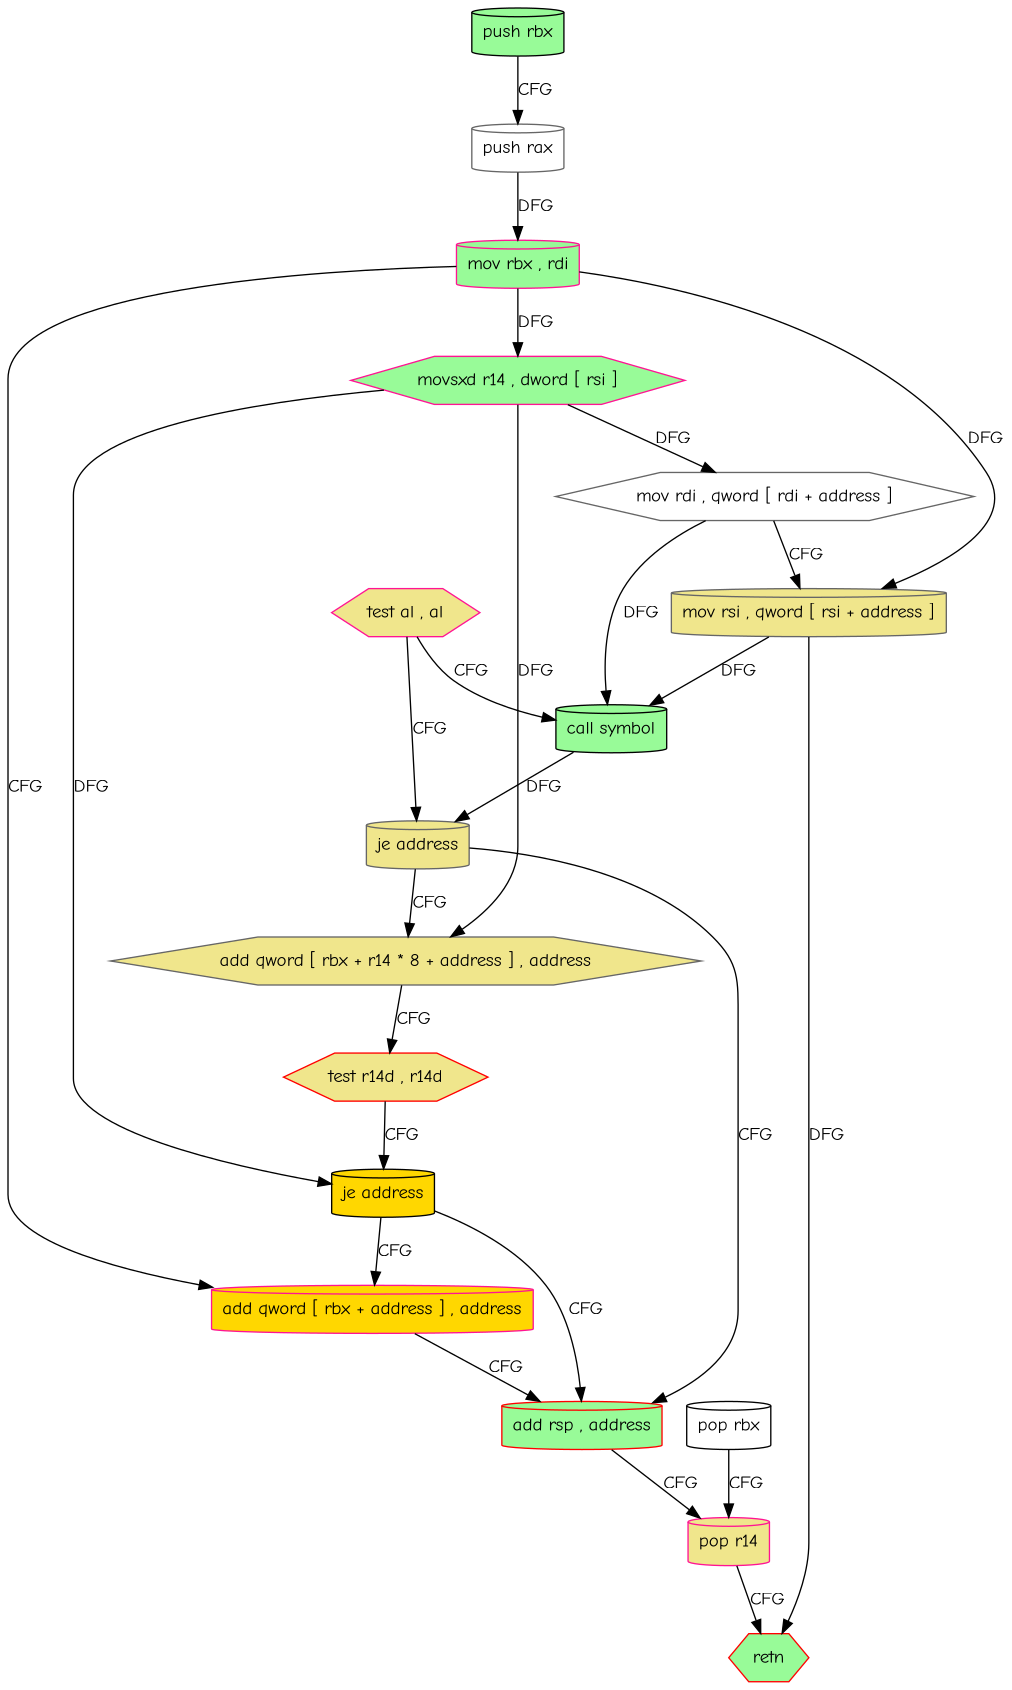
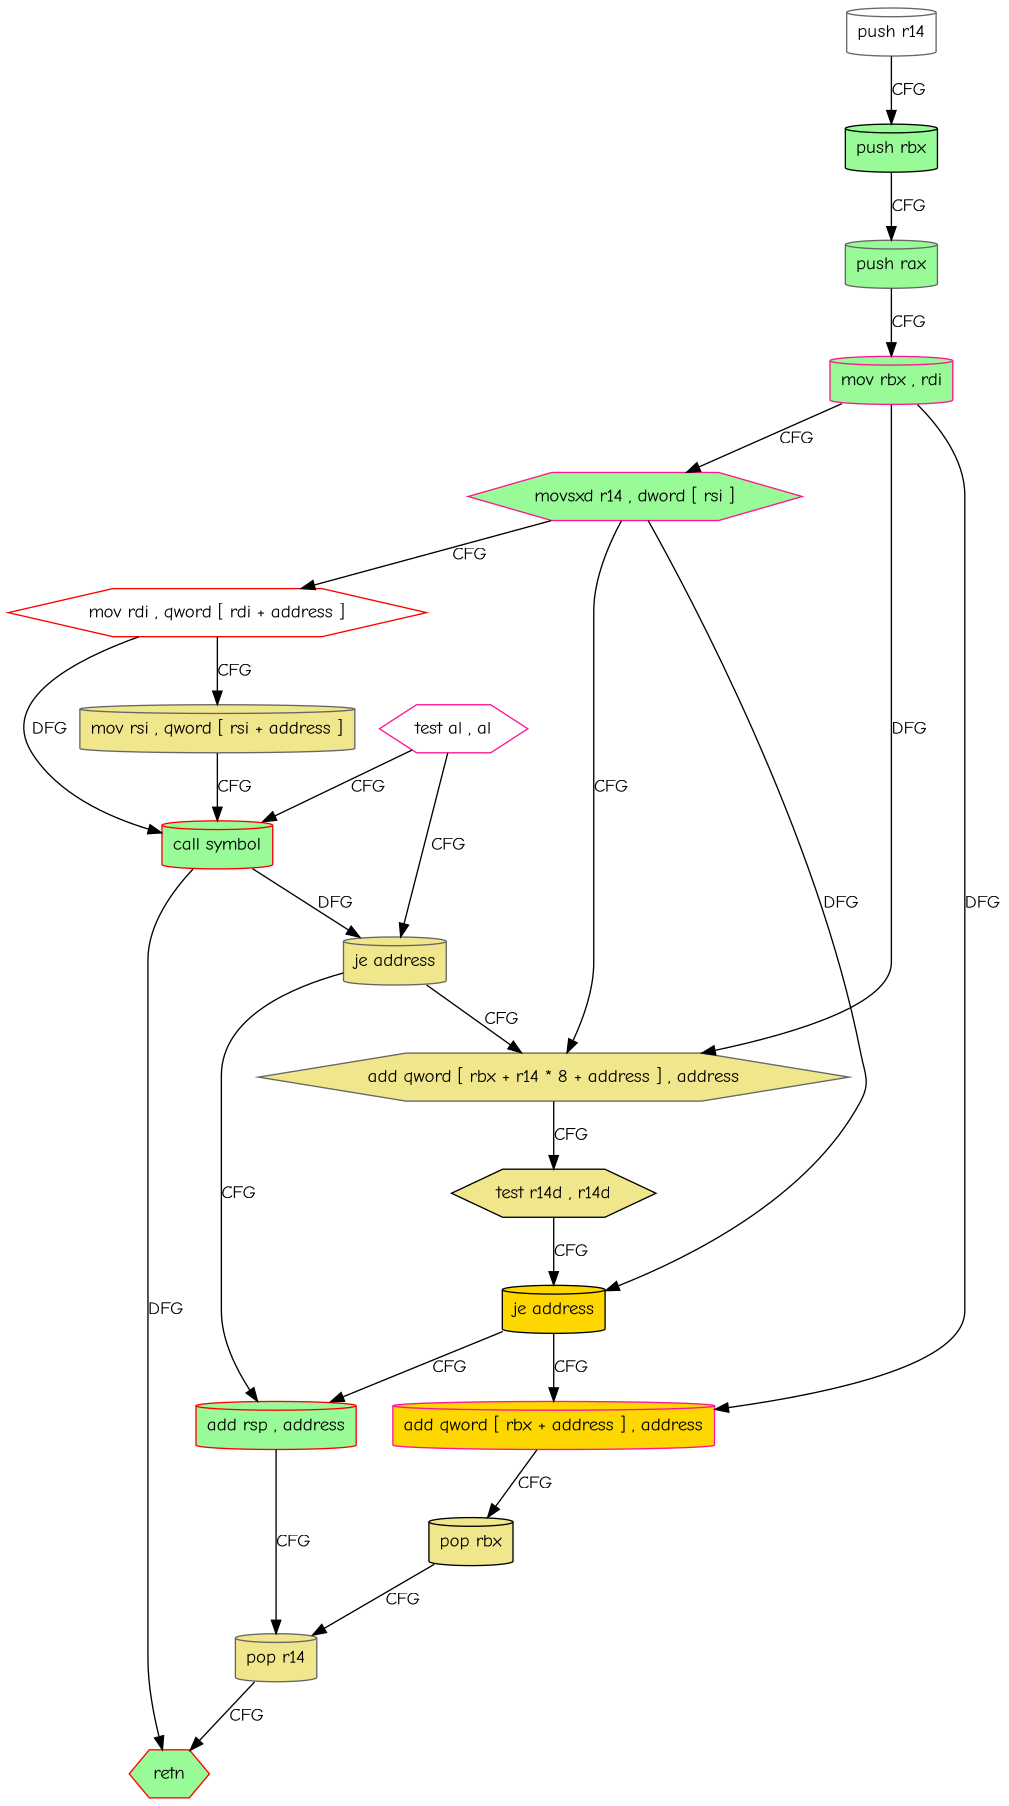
none -> (891, 32)
(518, 148) -> (891, 264)
(536, 206) -> (909, 322)
(536, 322) -> (797, 438)
(877, 370) -> (891, 787)
(673, 438) -> (470, 555)
(765, 497) -> (217, 613)
(406, 613) -> (454, 729)
(536, 671) -> (611, 787)
(739, 671) -> (235, 787)
(611, 729) -> (217, 845)
(25, 787) -> (983, 903)
(386, 1077) -> (554, 1193)
(809, 1131) -> (148, 1297)
(471, 1364) -> (516, 1478)
(729, 1425) -> (471, 1542)
(729, 1542) -> (276, 1658)
